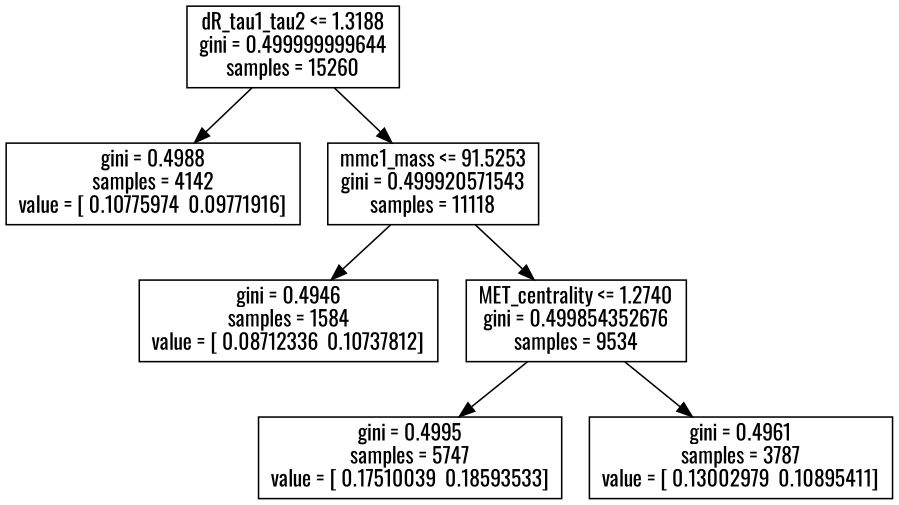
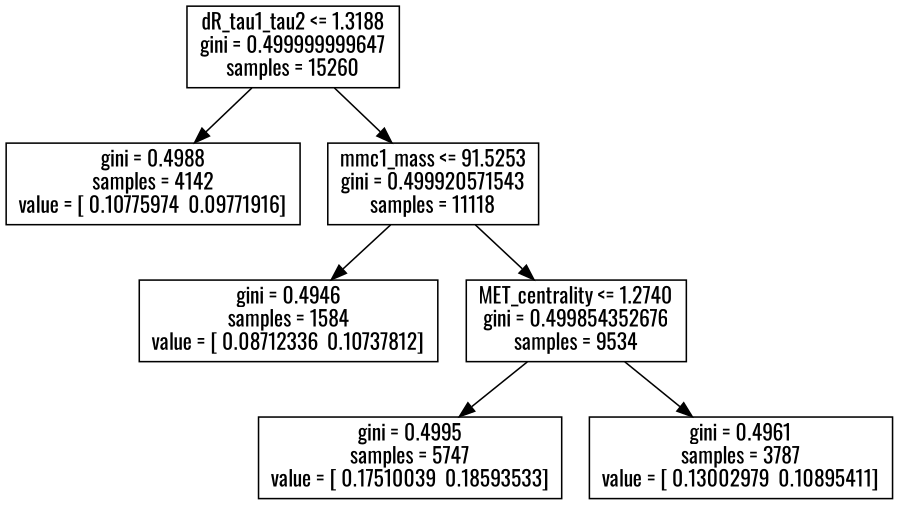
(293, 47) -> (293, 47)
